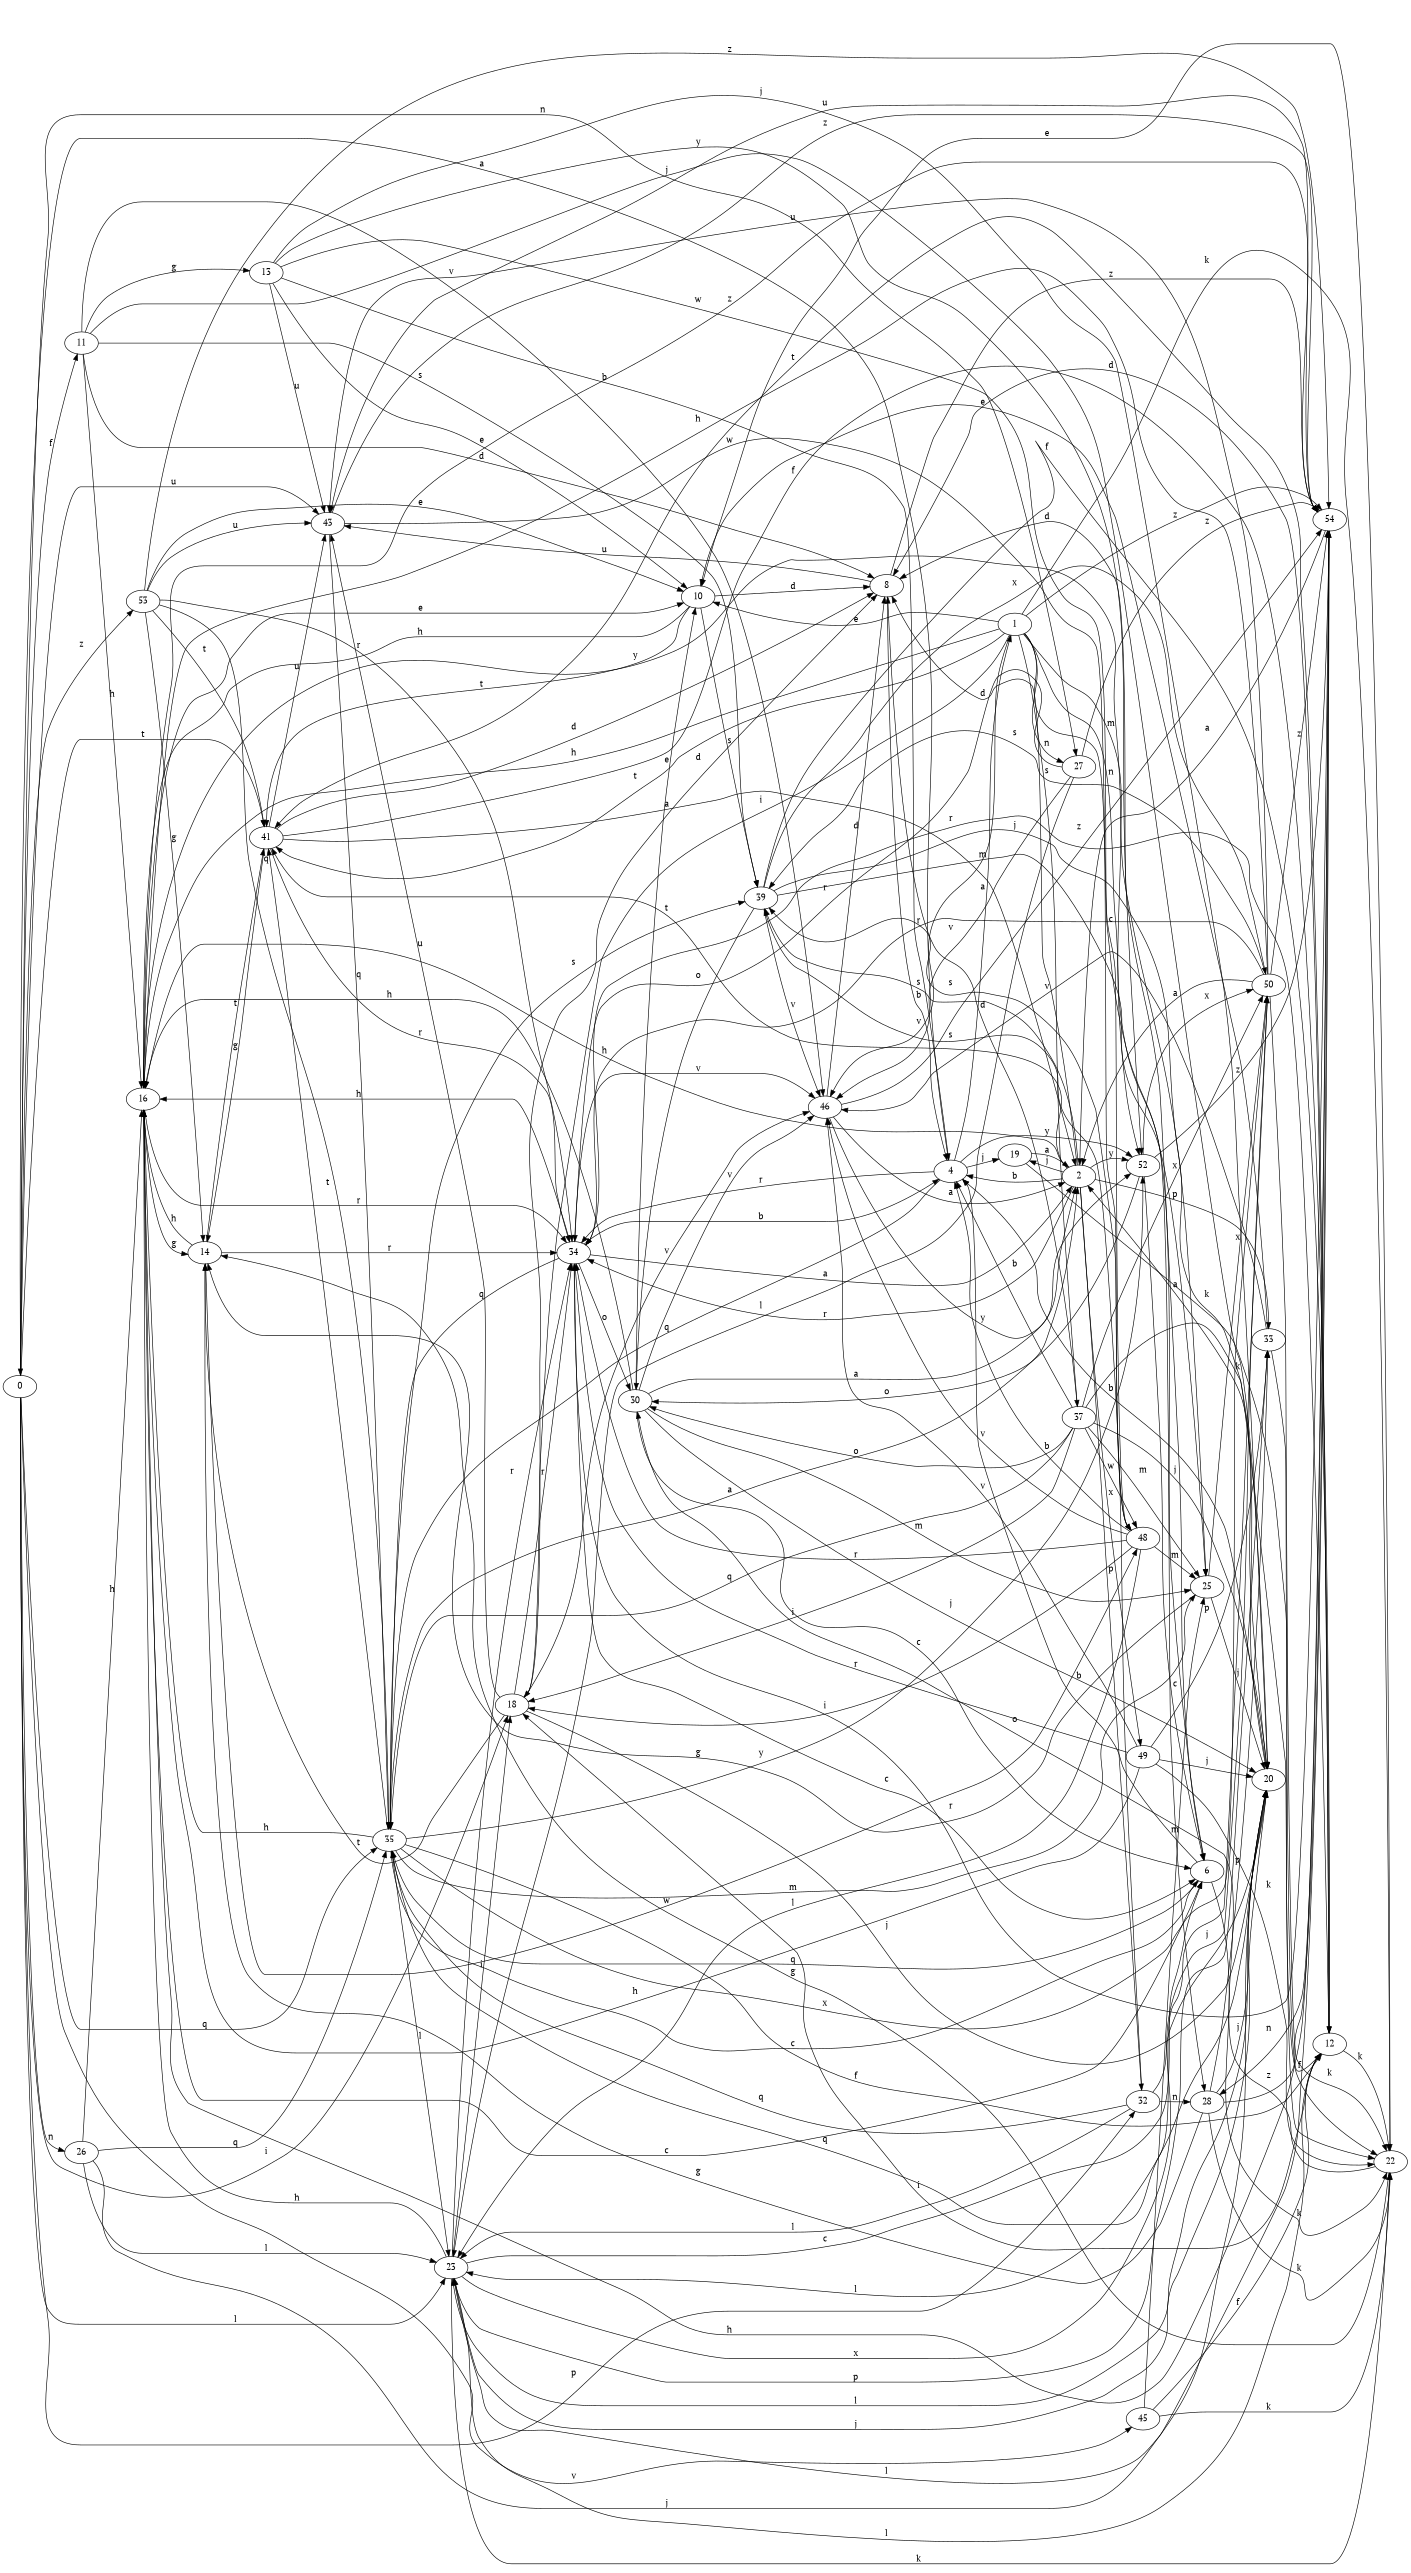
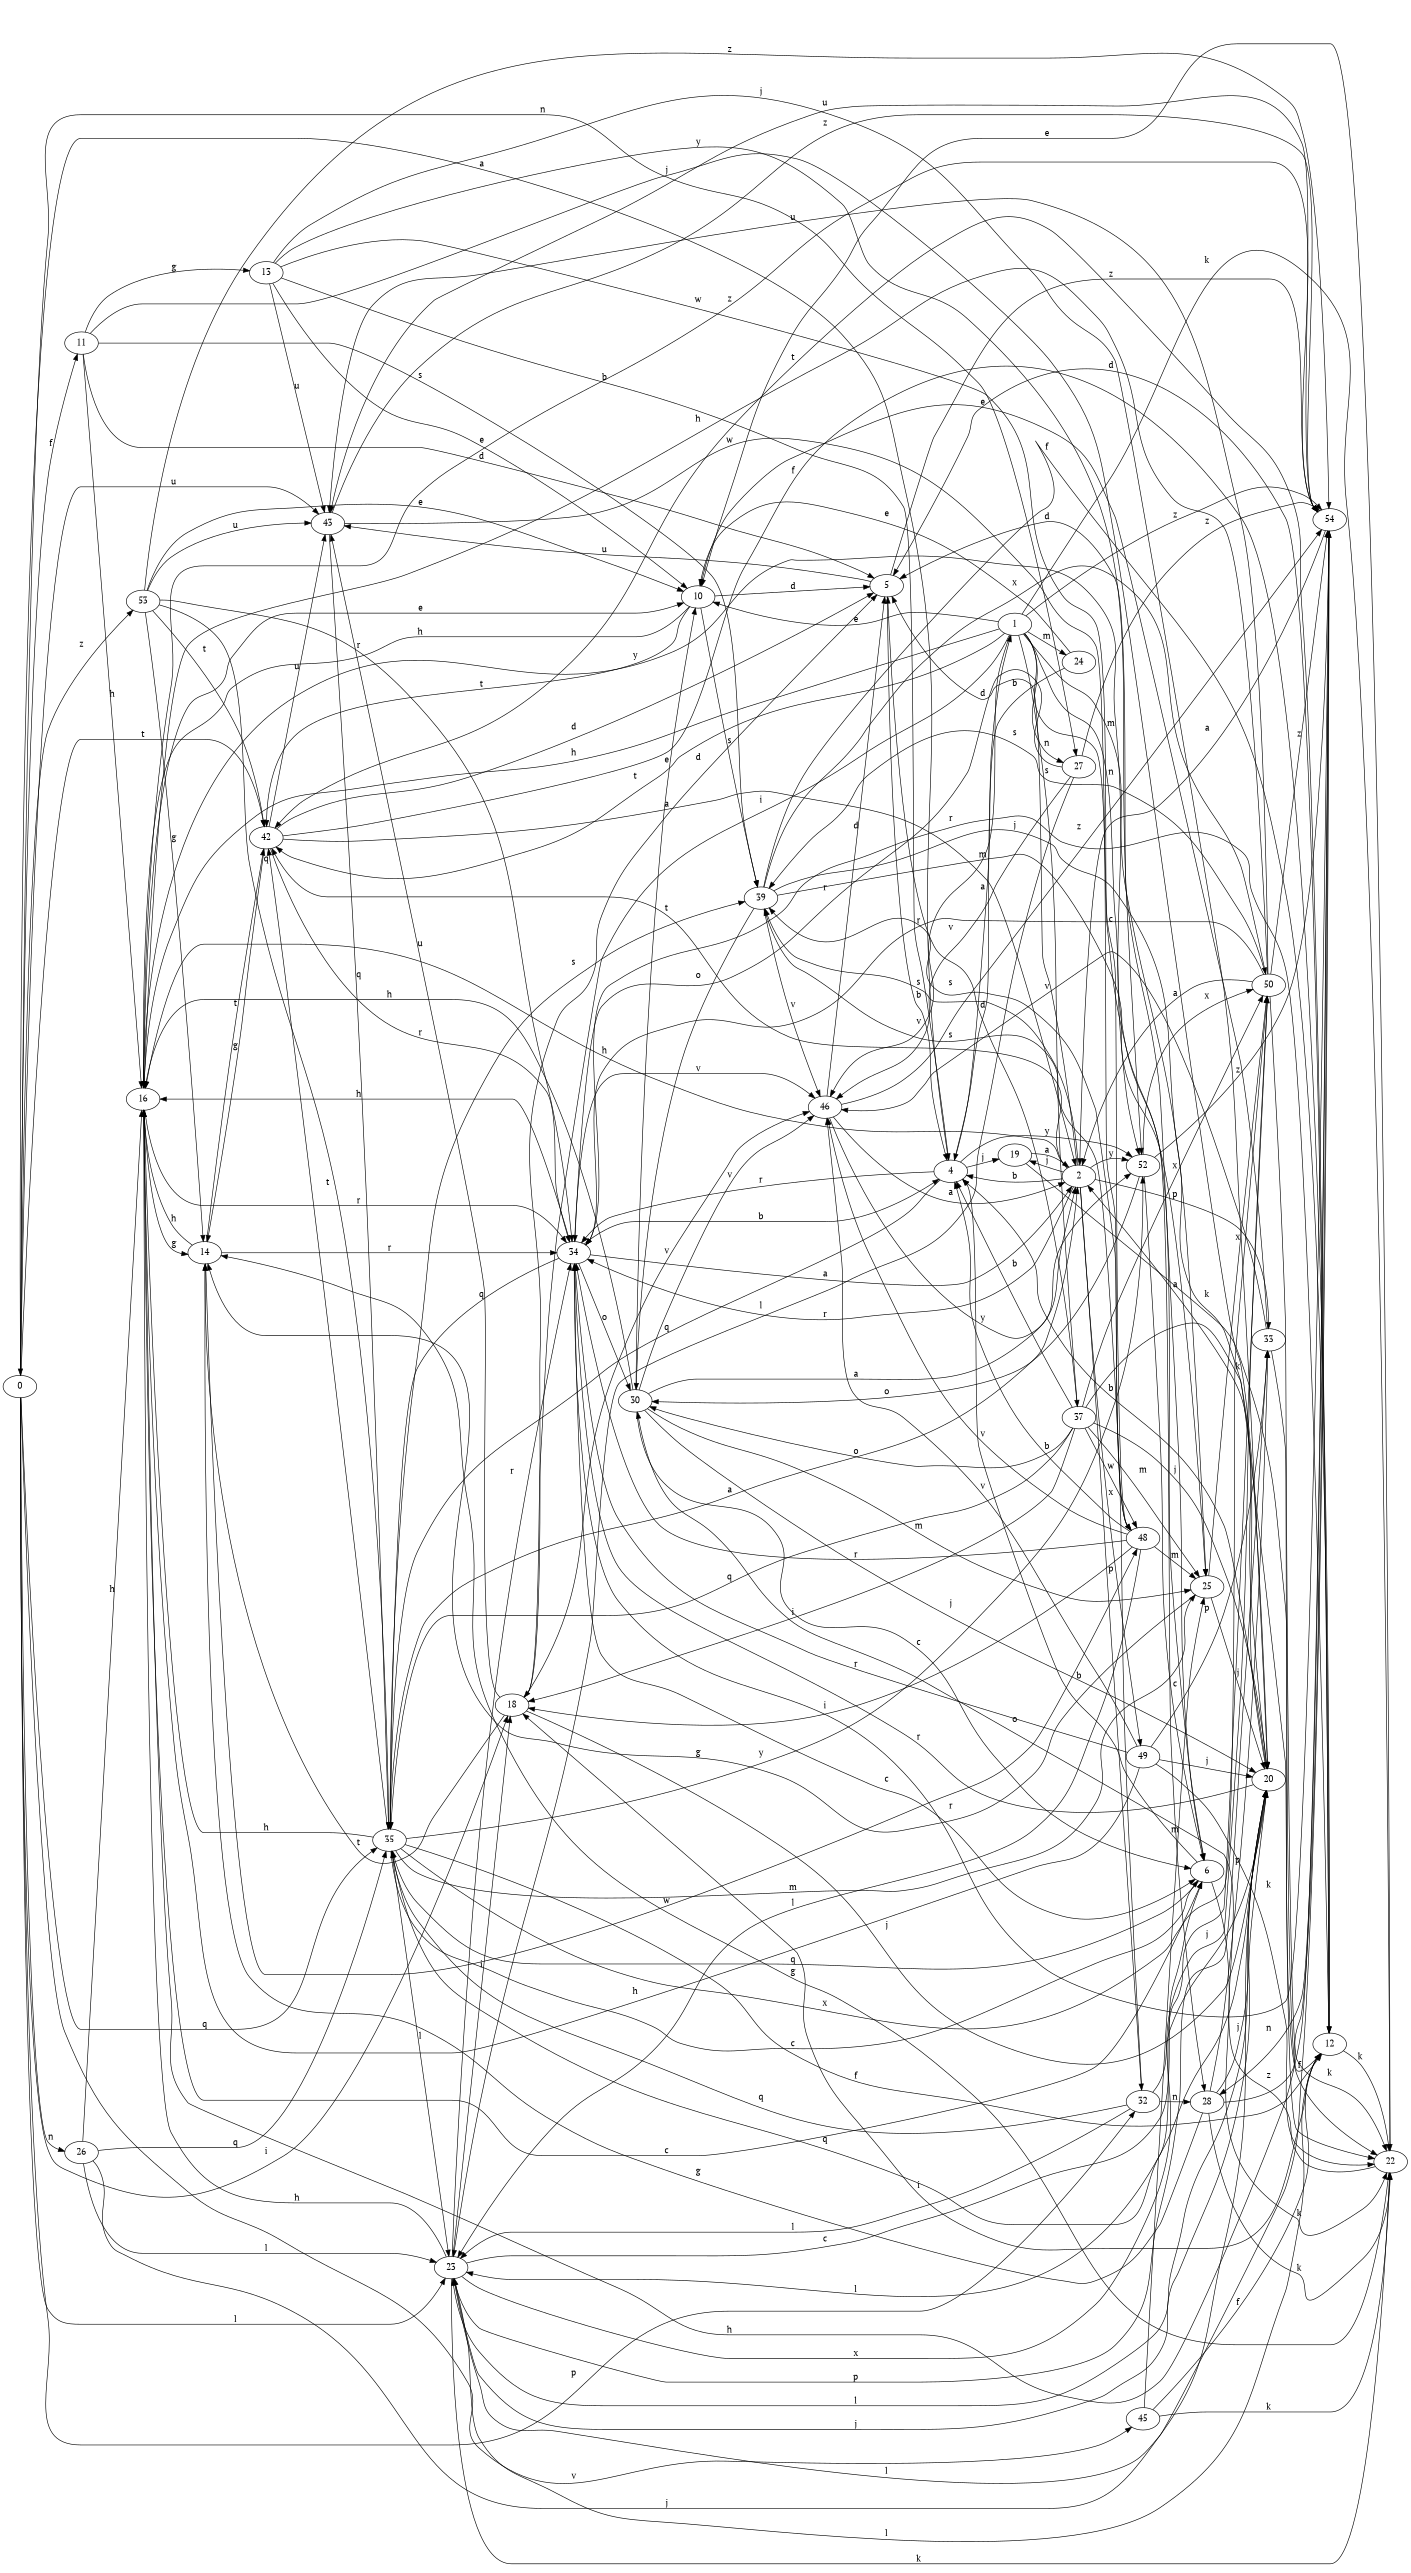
(614, 433) -> none
(887, 586) -> (887, 586)
none -> (1079, 662)
(266, 838) -> (266, 838)
(545, 1482) -> (791, 1672)
